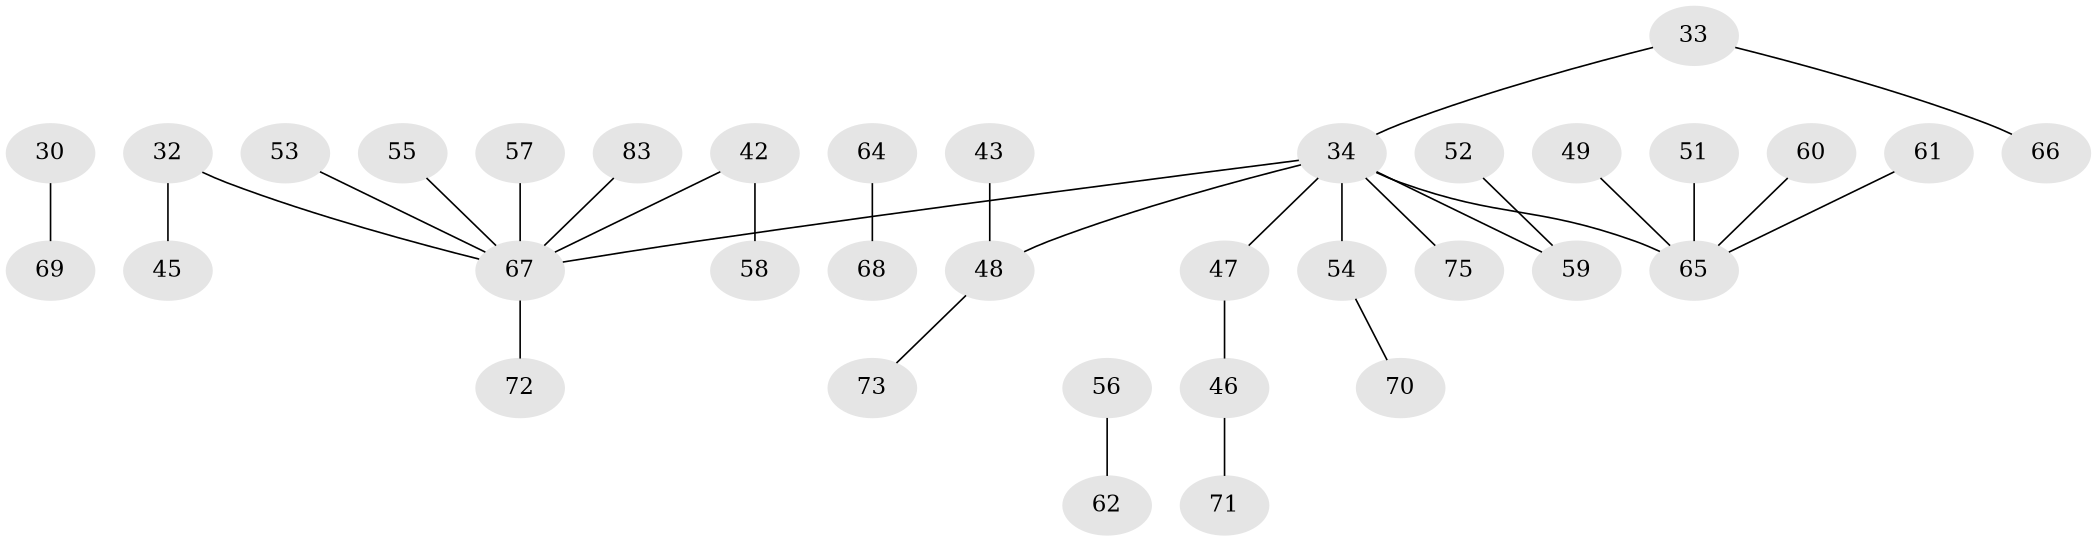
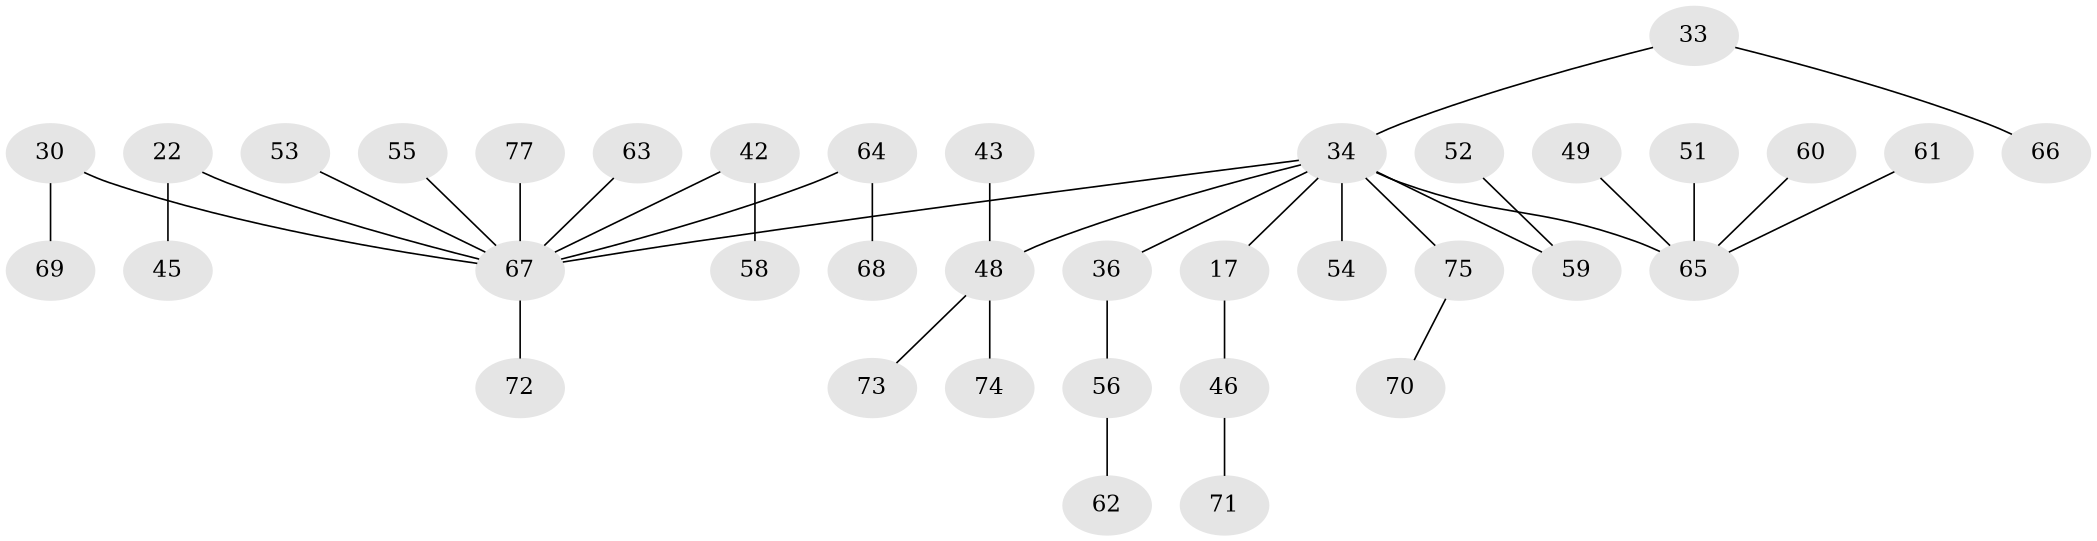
(168, 153) -> (168, 153)
(520, 153) -> (520, 153)
(638, 153) -> (638, 153)
none -> (701, 220)
none -> (278, 228)
none -> (1107, 271)
(1225, 271) -> (1225, 271)
(1371, 329) -> (1430, 329)
none -> (990, 388)
